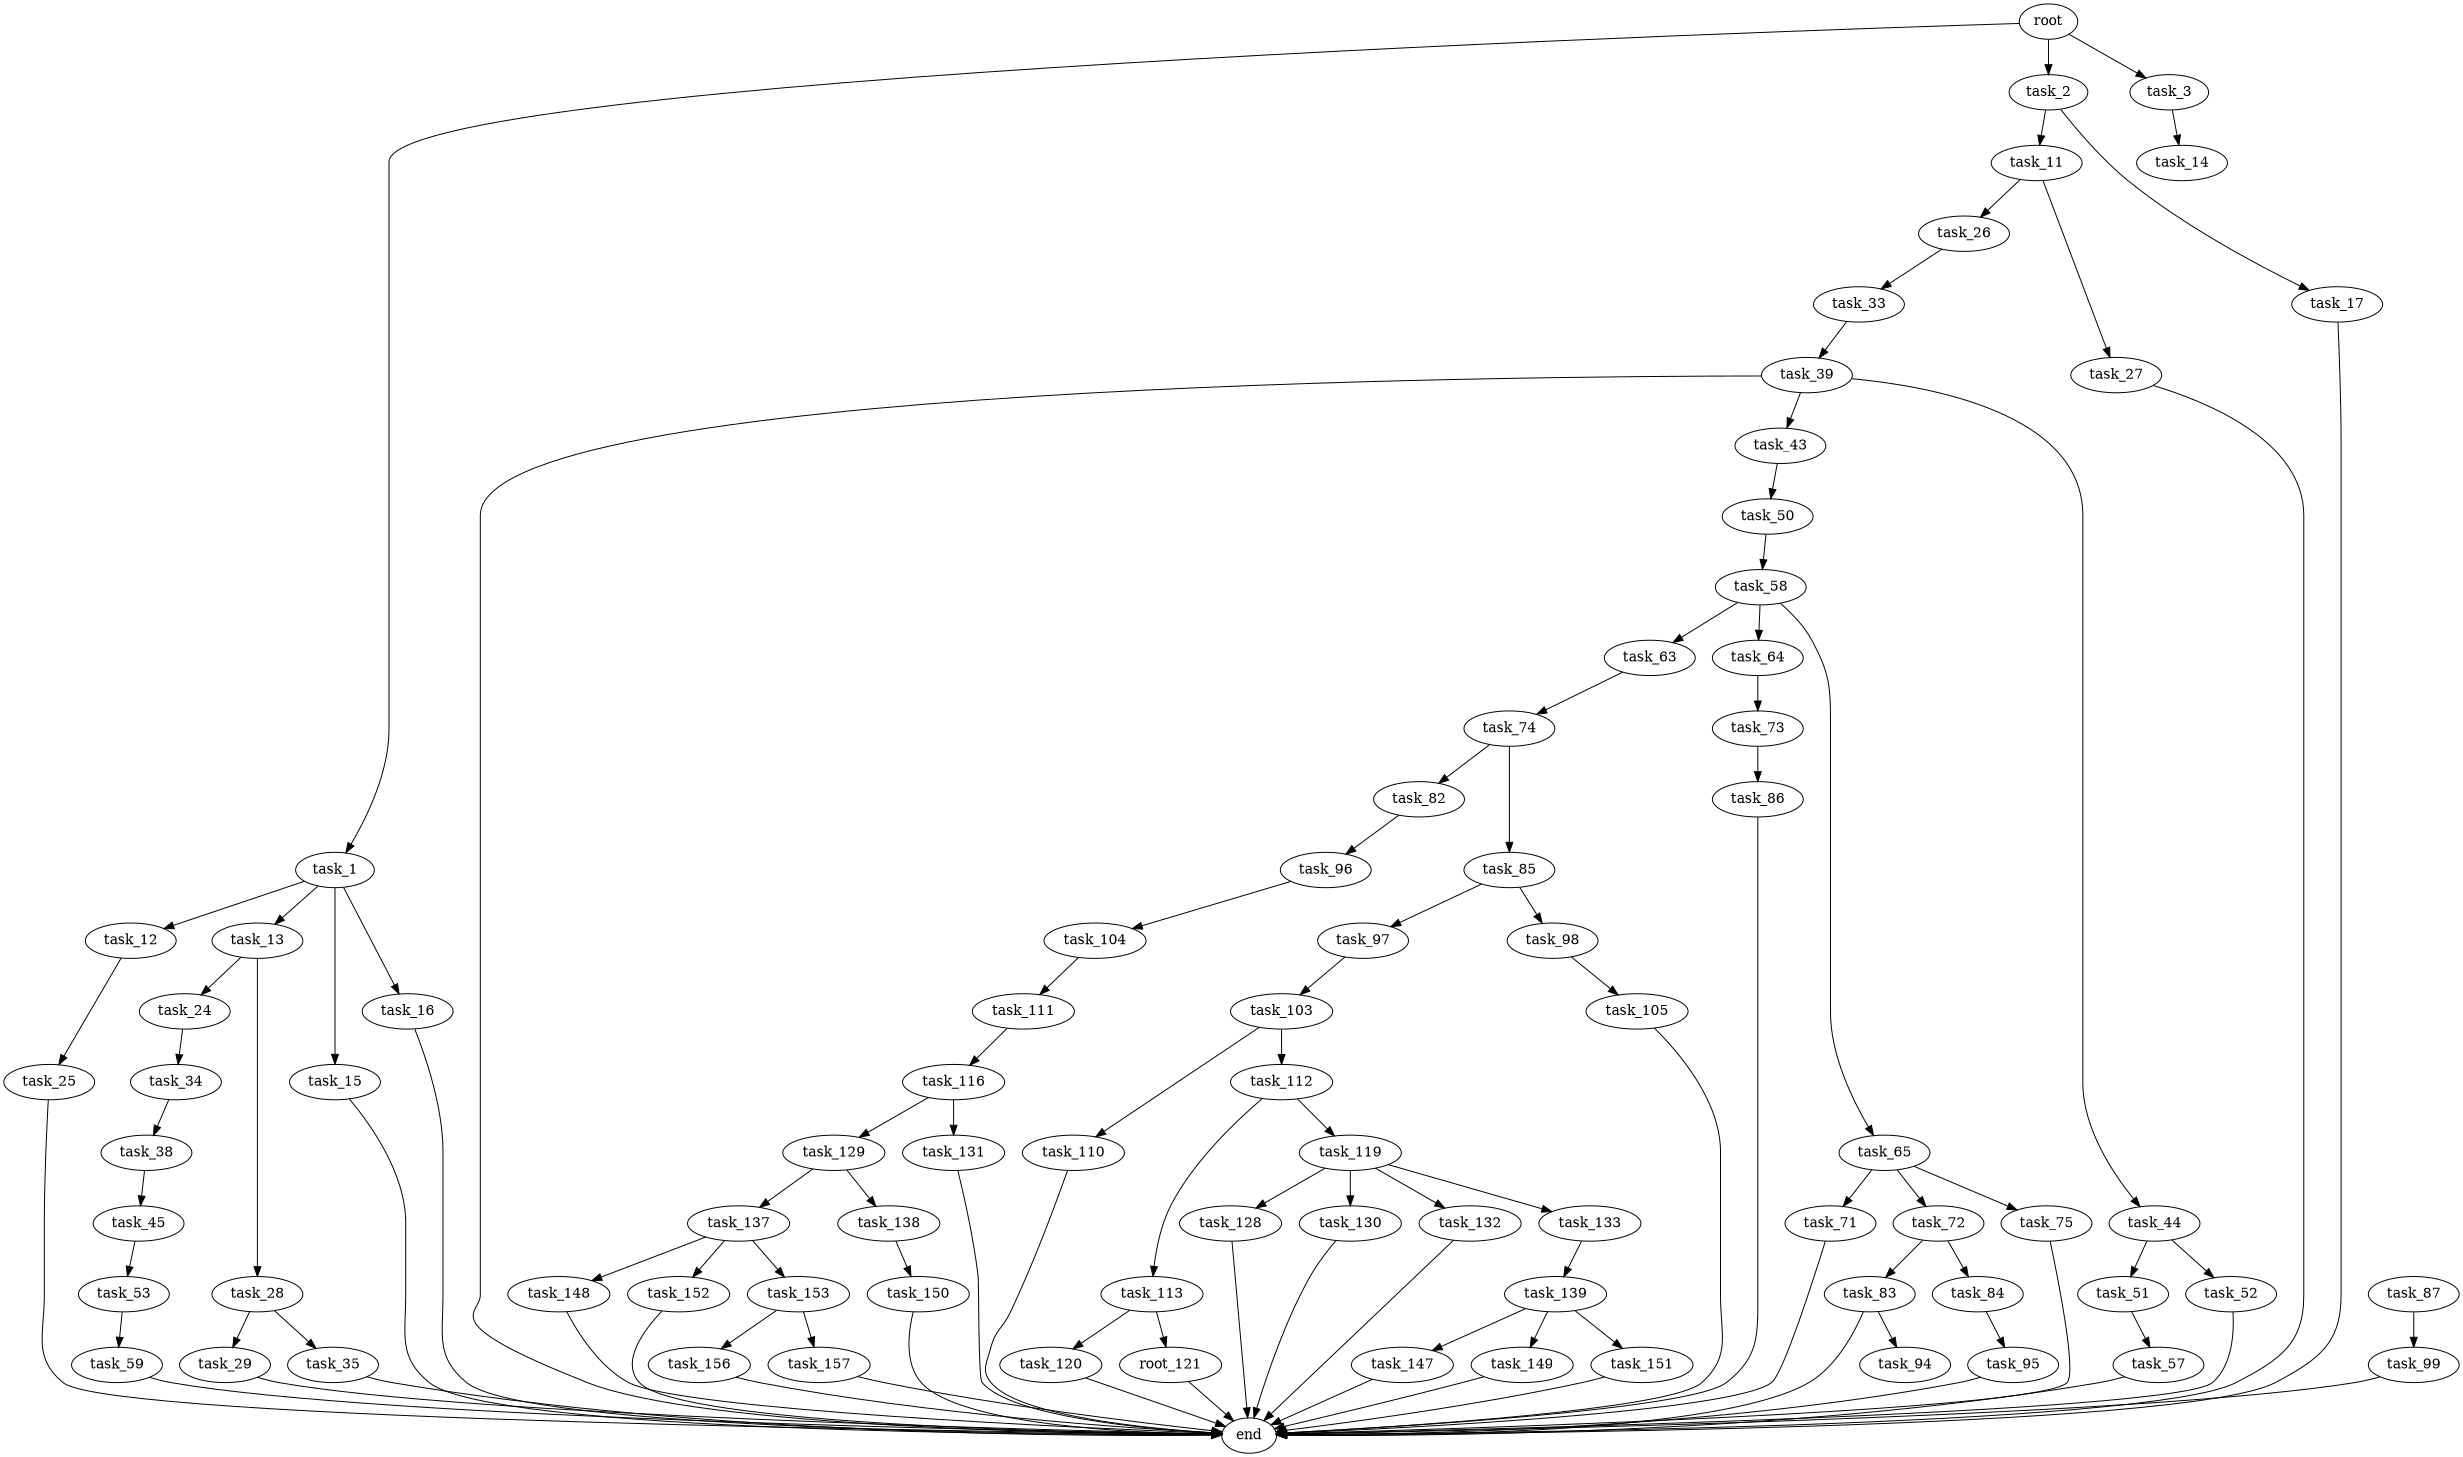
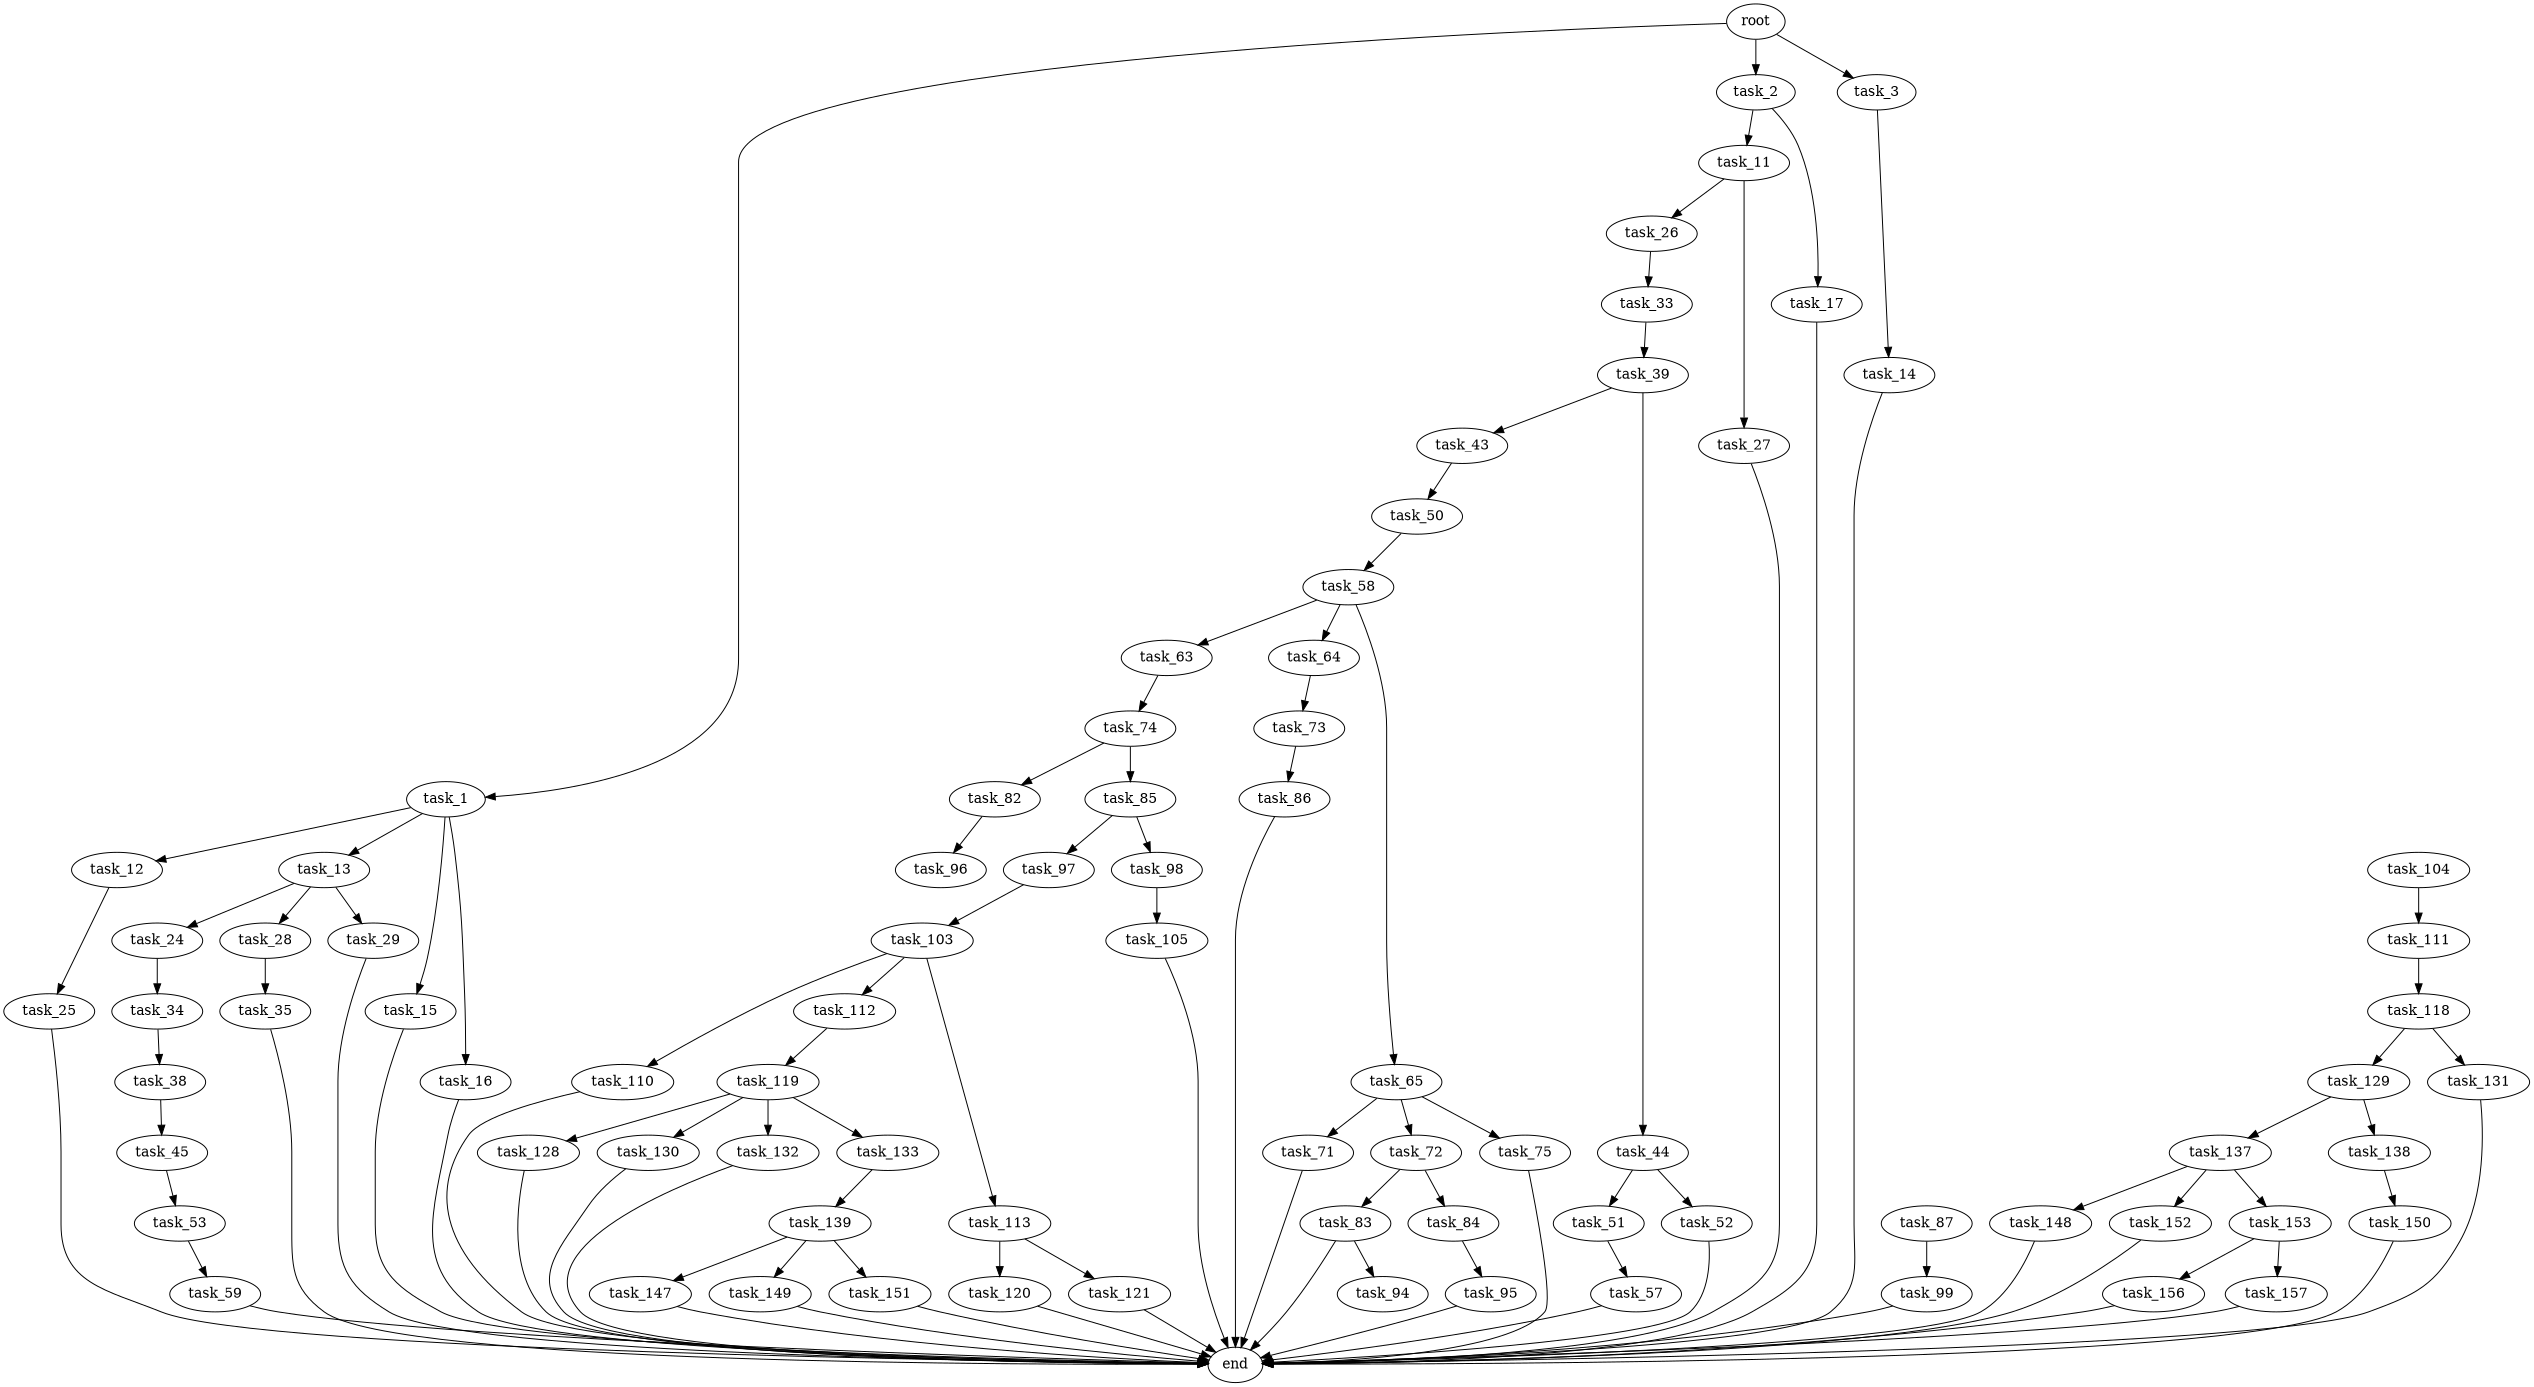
(480, 645) -> (1854, 1135)
(1216, 904) -> none
(954, 1082) -> (2419, 1011)
(1192, 1173) -> (960, 1077)
(243, 1325) -> (346, 901)
(1171, 1365) -> (1120, 1294)
